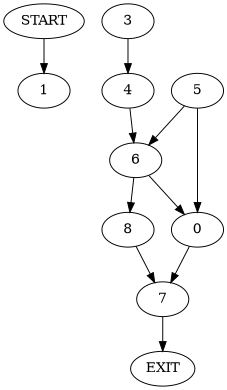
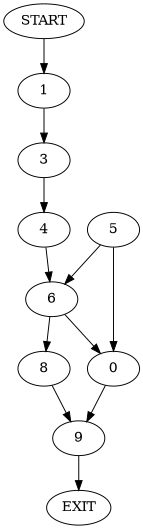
none -> (44, 121)
(163, 299) -> (79, 438)
